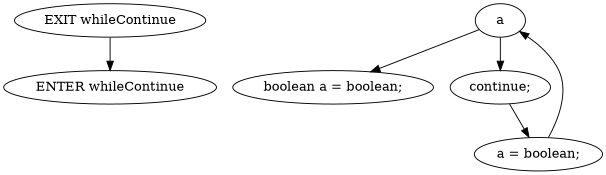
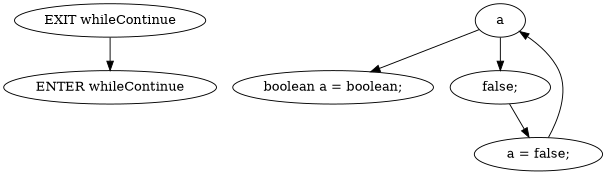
(500, 87) -> (500, 87)
(538, 154) -> (538, 154)
